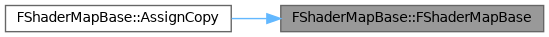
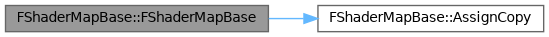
(249, 19) -> (286, 19)
